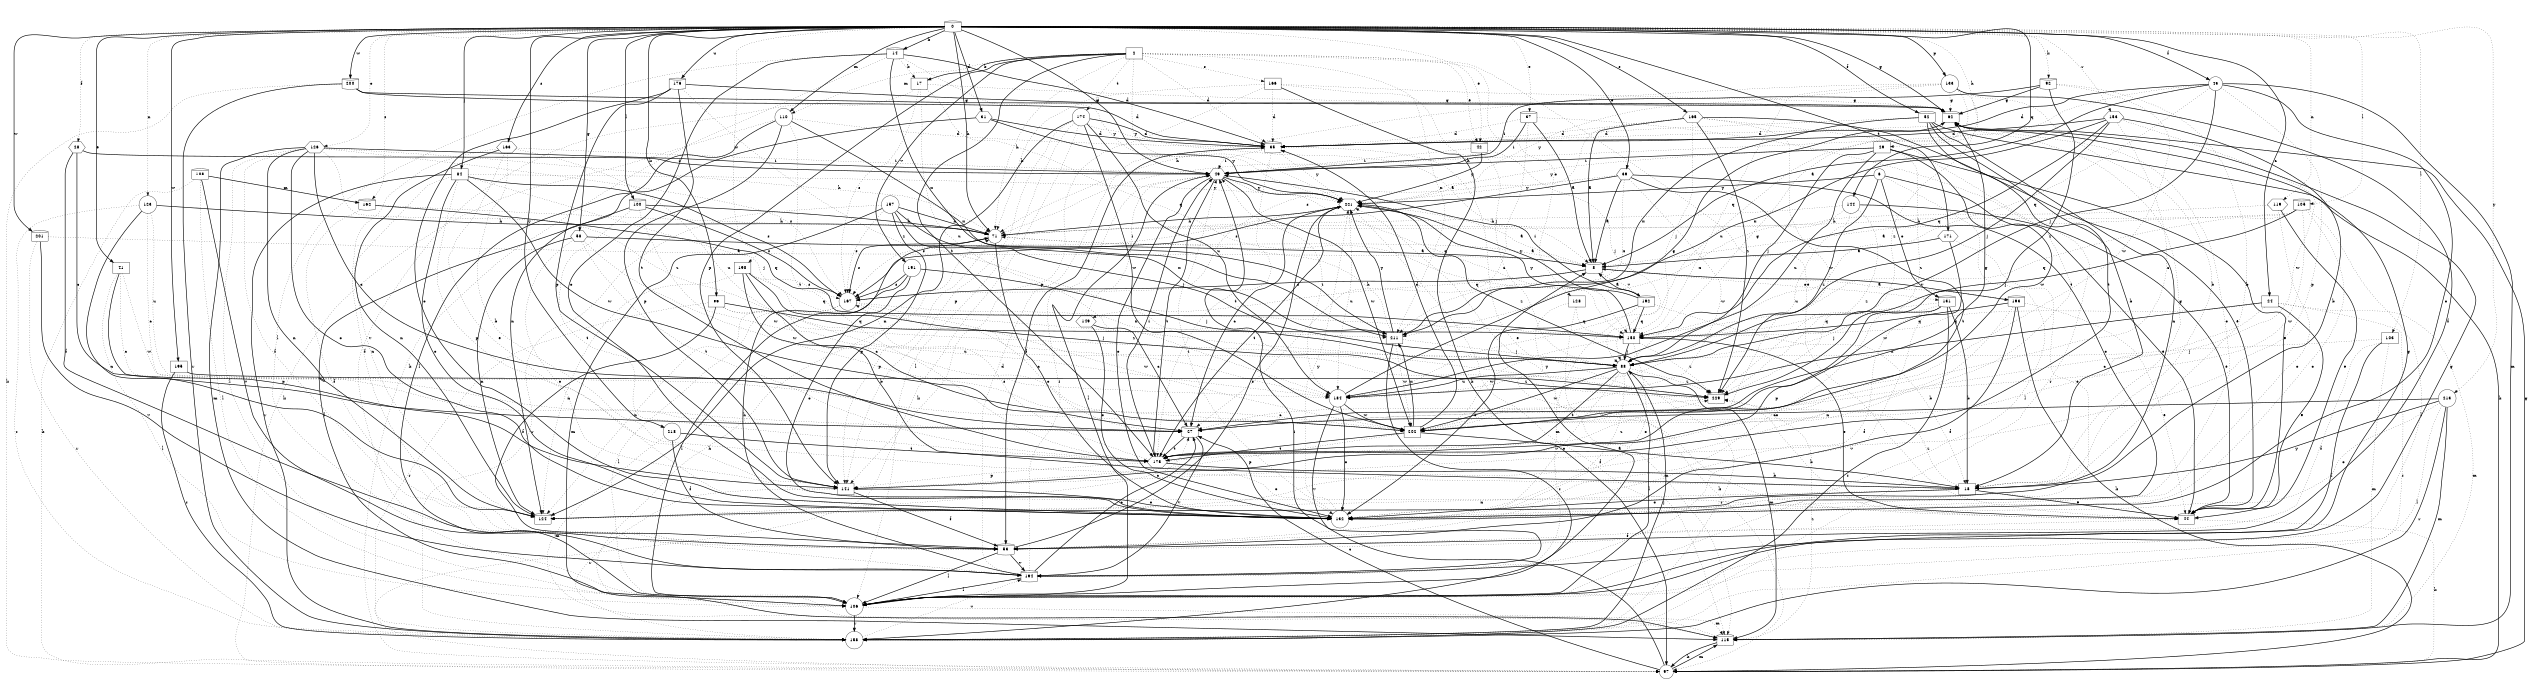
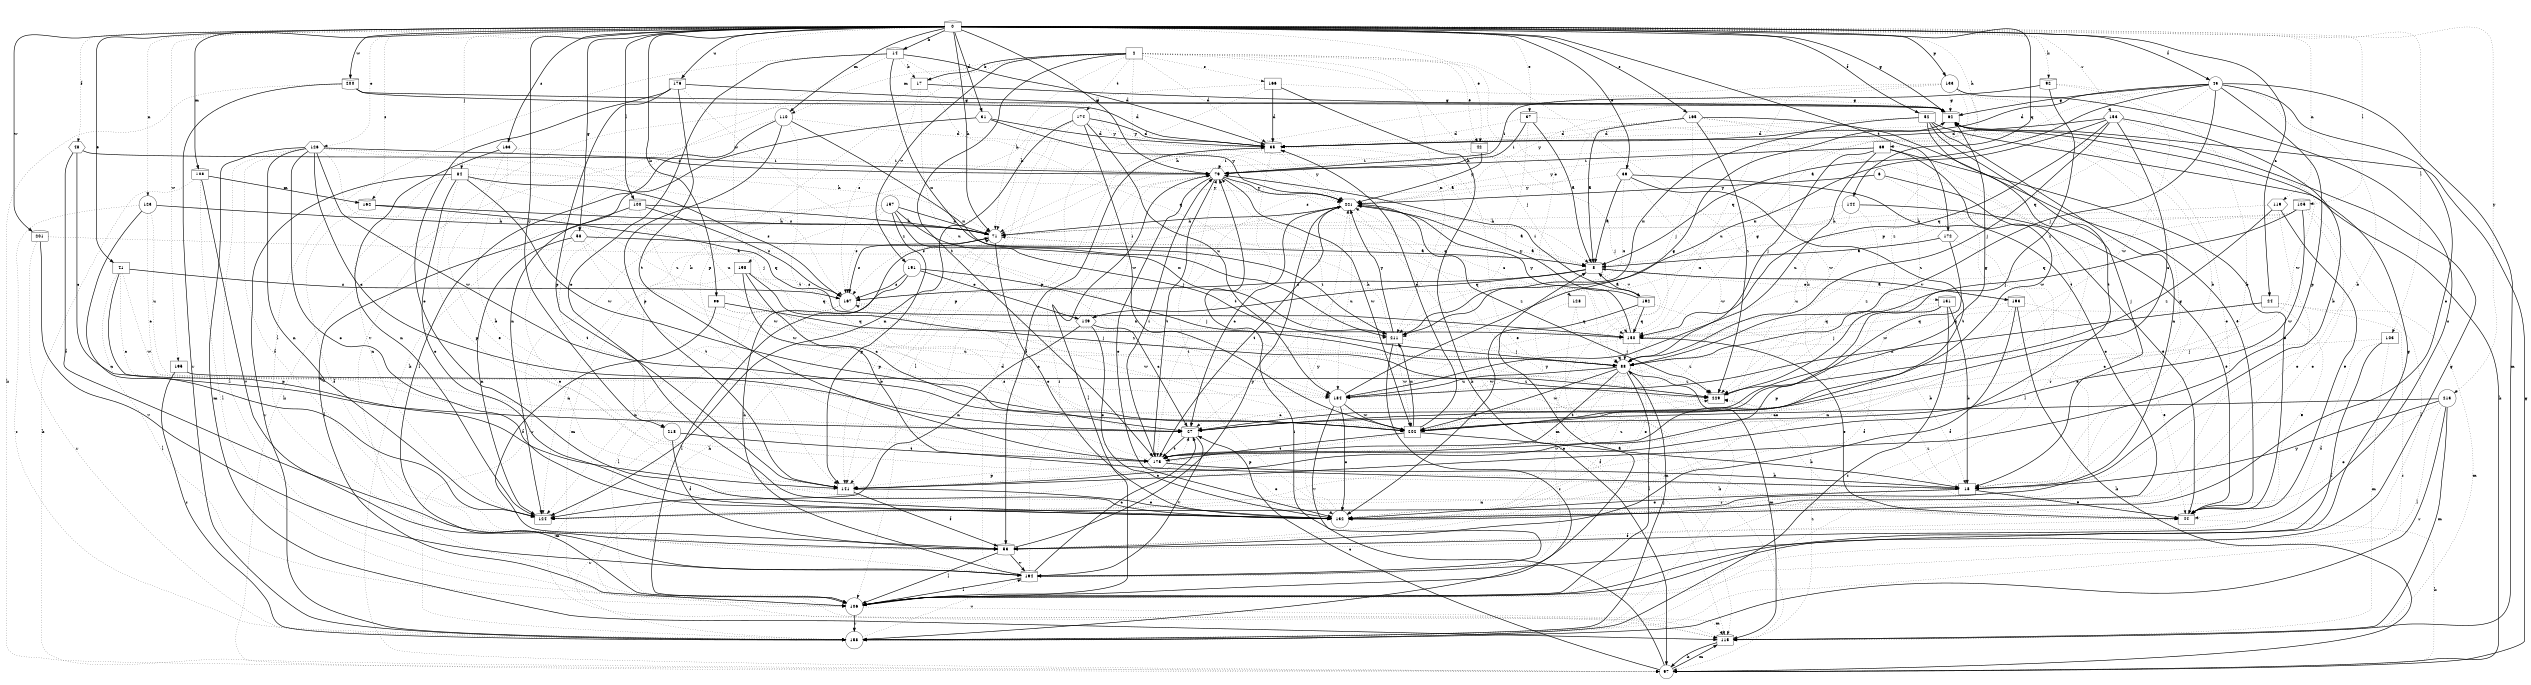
(567, 34) -> (567, 34)
none -> (357, 38)
(185, 40) -> (185, 40)
(1359, 101) -> (1359, 101)
(1997, 101) -> (2048, 100)
(1273, 114) -> (1273, 114)
(77, 147) -> (77, 147)
(1882, 147) -> (1882, 147)
(1497, 173) -> (1437, 119)
(1217, 174) -> (1217, 174)
(790, 194) -> (790, 194)
(665, 219) -> (665, 219)
(1213, 235) -> (483, 288)
(1884, 236) -> (1884, 236)
(1948, 236) -> (1948, 236)
(1900, 240) -> none
(1808, 285) -> (1808, 285)
(1340, 293) -> (1340, 293)
(1817, 293) -> (2018, 350)
(2131, 301) -> (2131, 301)
(2448, 321) -> (2448, 321)
(1826, 327) -> (1826, 327)
none -> (2309, 349)
(1627, 350) -> (1627, 350)
none -> (851, 381)
(1253, 382) -> (1253, 382)
(1843, 395) -> (1843, 395)
(1920, 413) -> (1920, 413)
(2289, 430) -> (2289, 430)
(1862, 445) -> (1862, 445)
(788, 466) -> (998, 294)
none -> (862, 491)
(512, 527) -> none
(1549, 562) -> none
(375, 593) -> none
(770, 612) -> (770, 612)
(540, 650) -> (787, 218)
